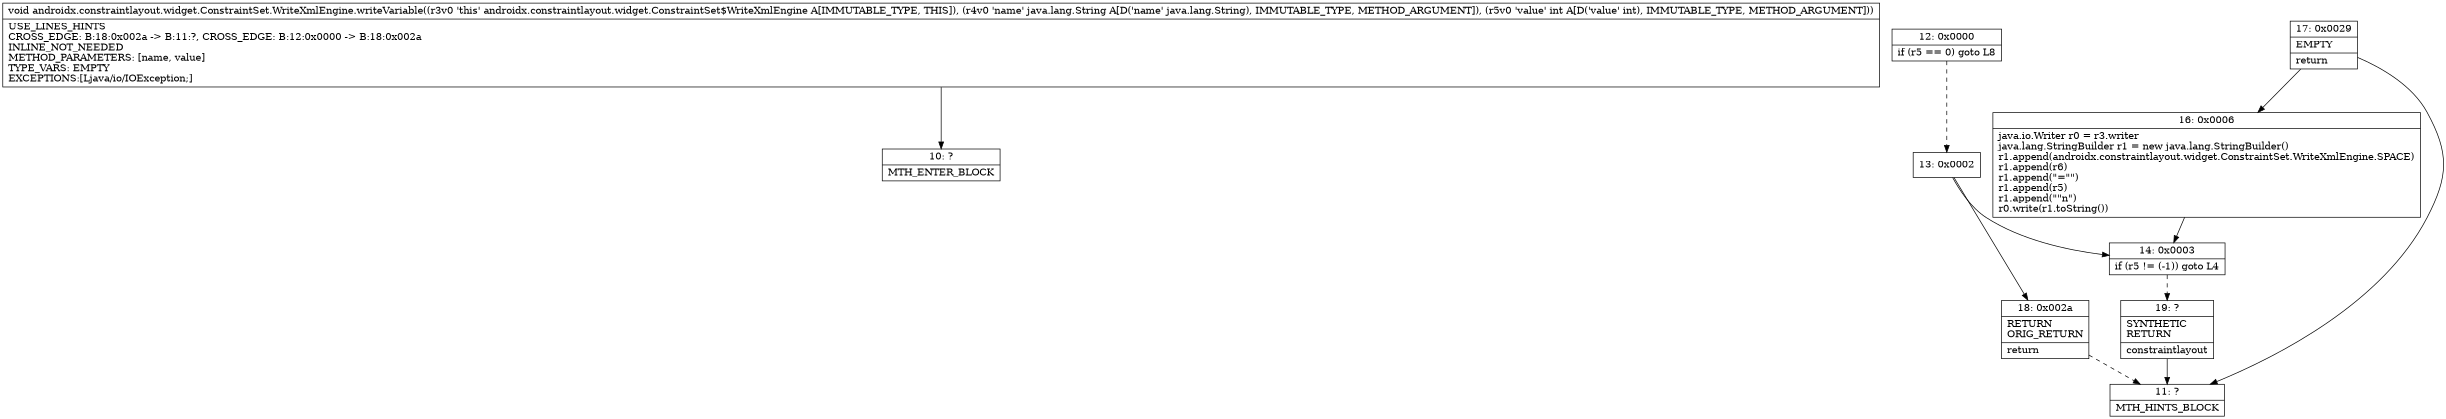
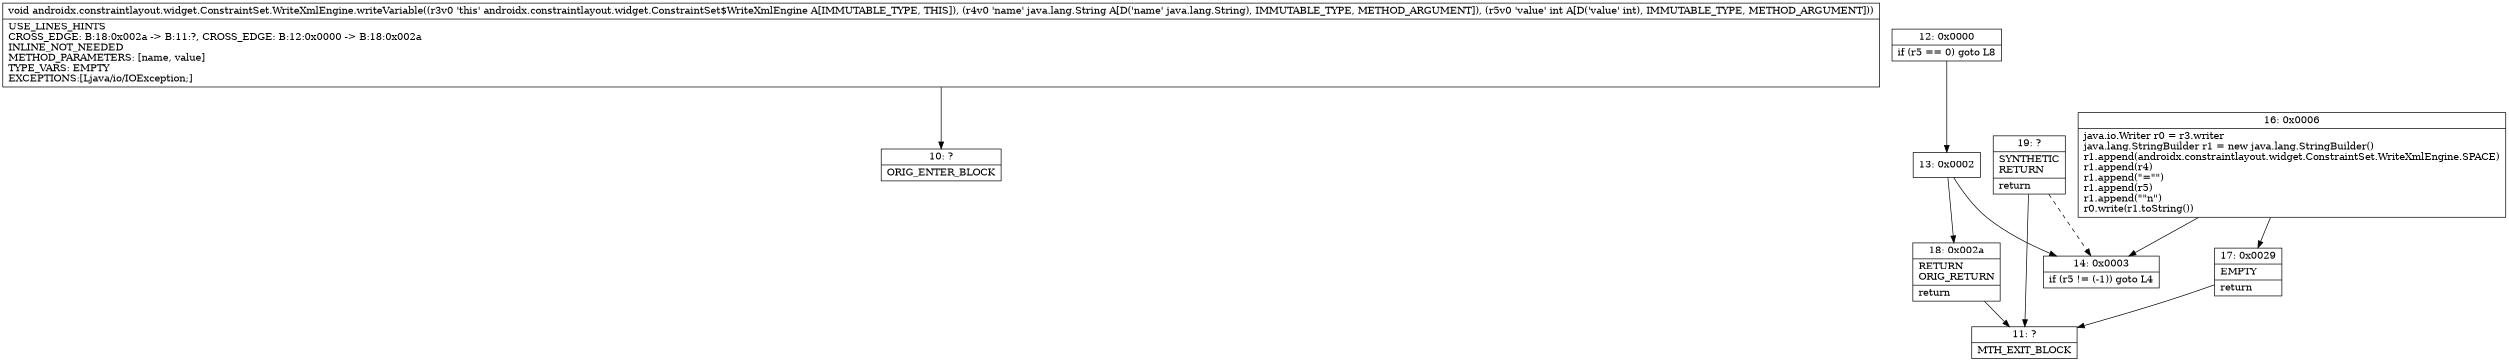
(2282, 88) -> (2266, 229)
(1947, 103) -> (1947, 103)
(2033, 167) -> (2118, 167)
(941, 173) -> (941, 173)
(2167, 284) -> (2068, 222)
(2167, 350) -> (2015, 186)
(2111, 368) -> (1994, 311)
(2167, 408) -> (2024, 350)
